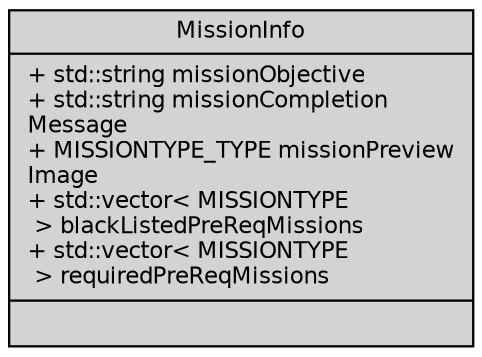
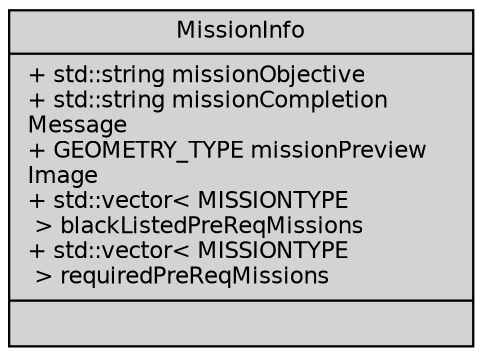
(241, 151) -> (227, 151)
